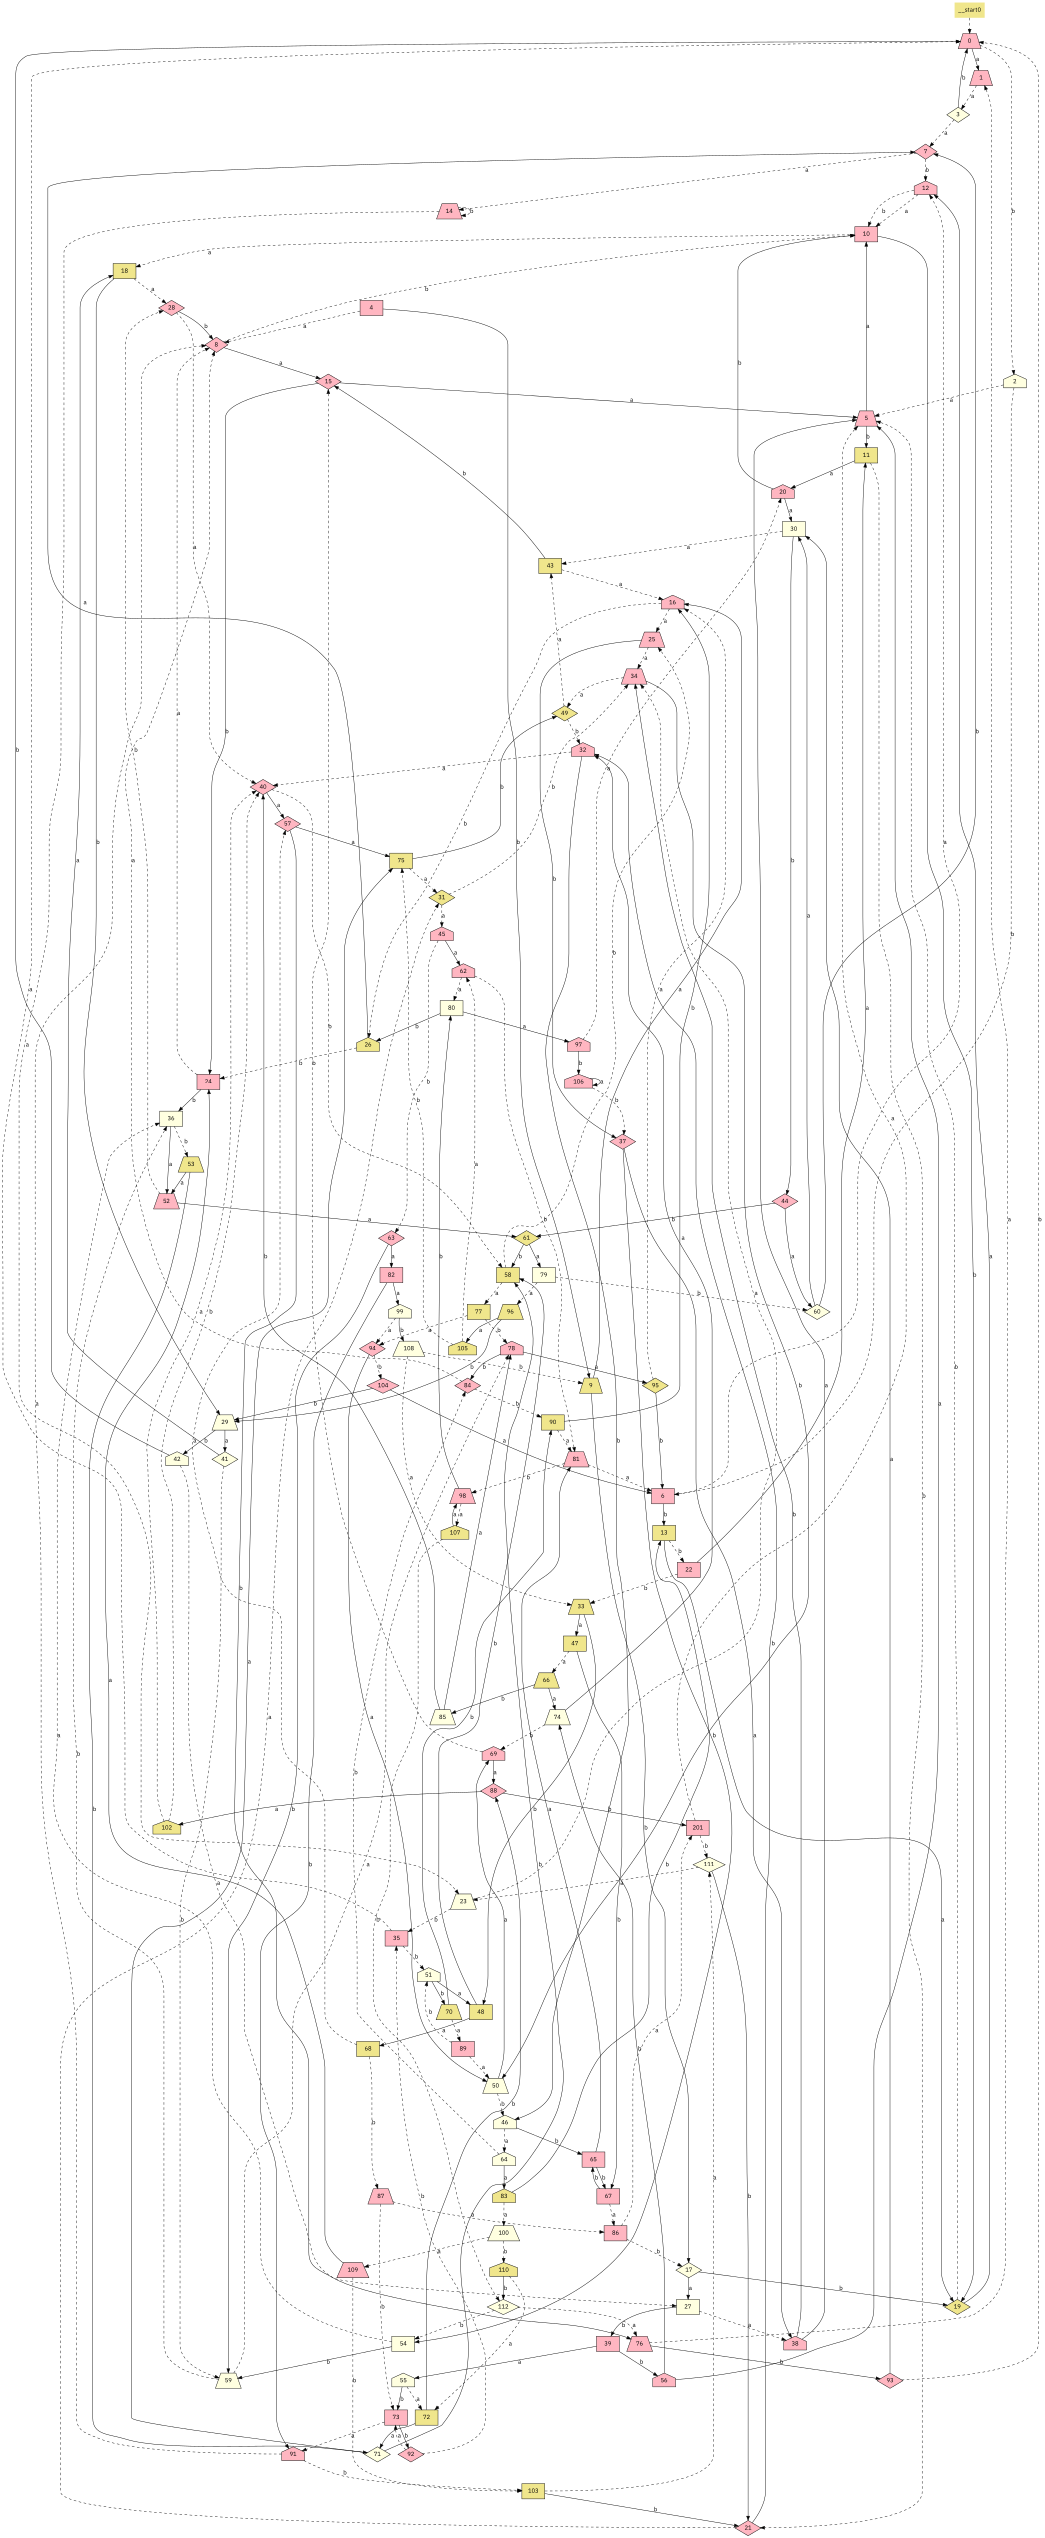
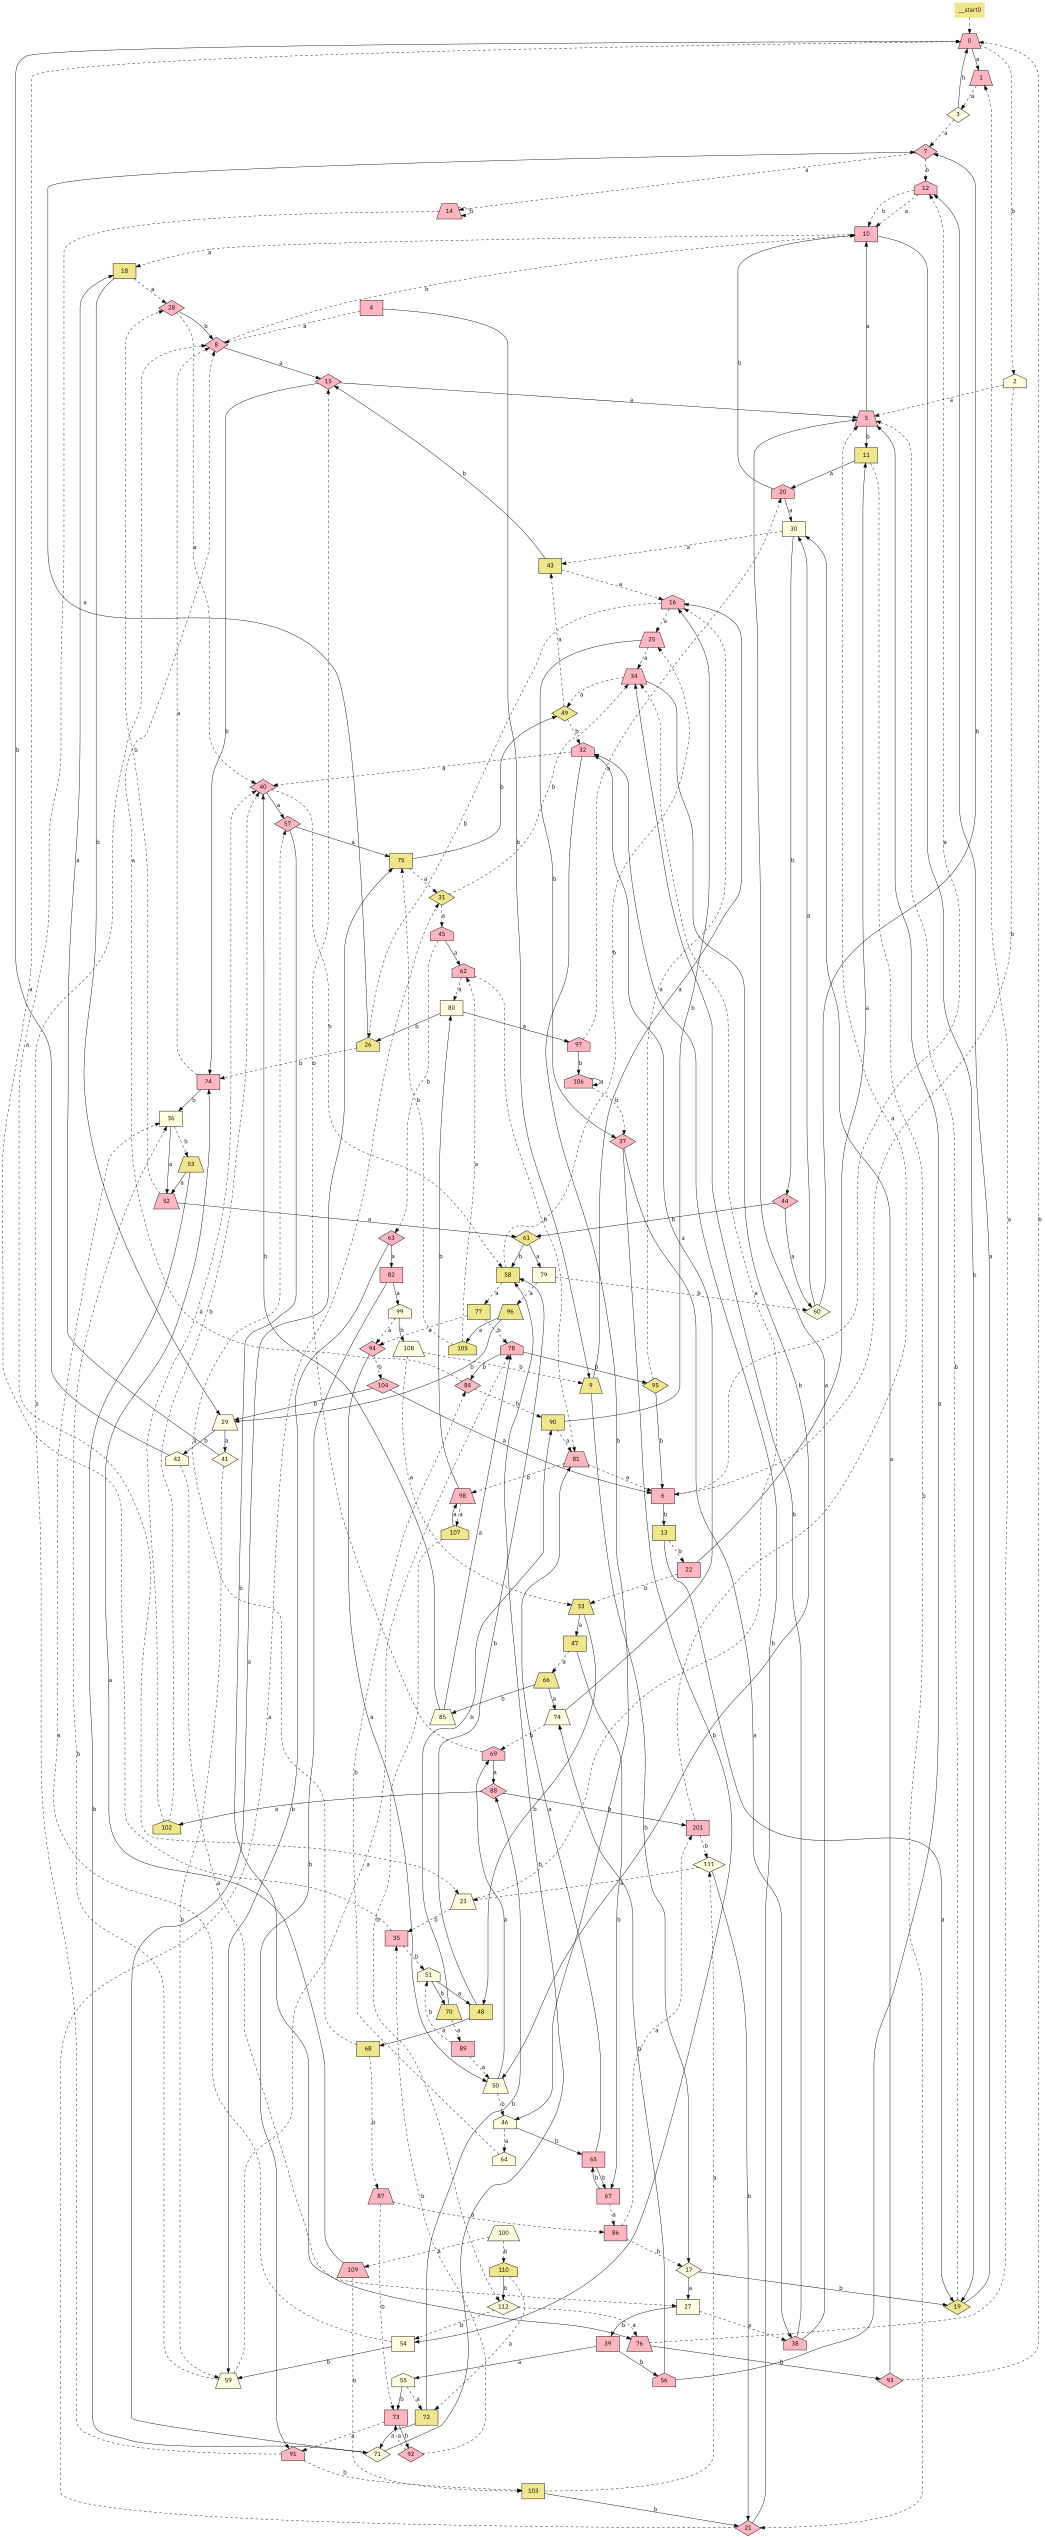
(596, 1367) -> (596, 1367)
(504, 2196) -> none
